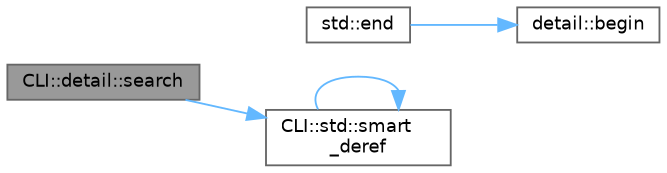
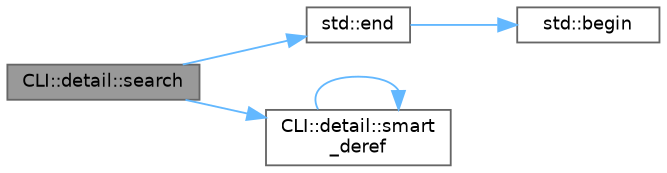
(588, 25) -> (588, 25)
none -> (235, 53)
(358, 138) -> (358, 138)
